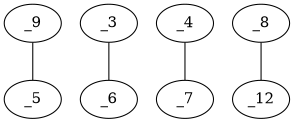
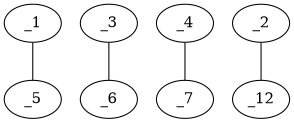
(33, 23) -> (33, 23)
(261, 23) -> (261, 23)
